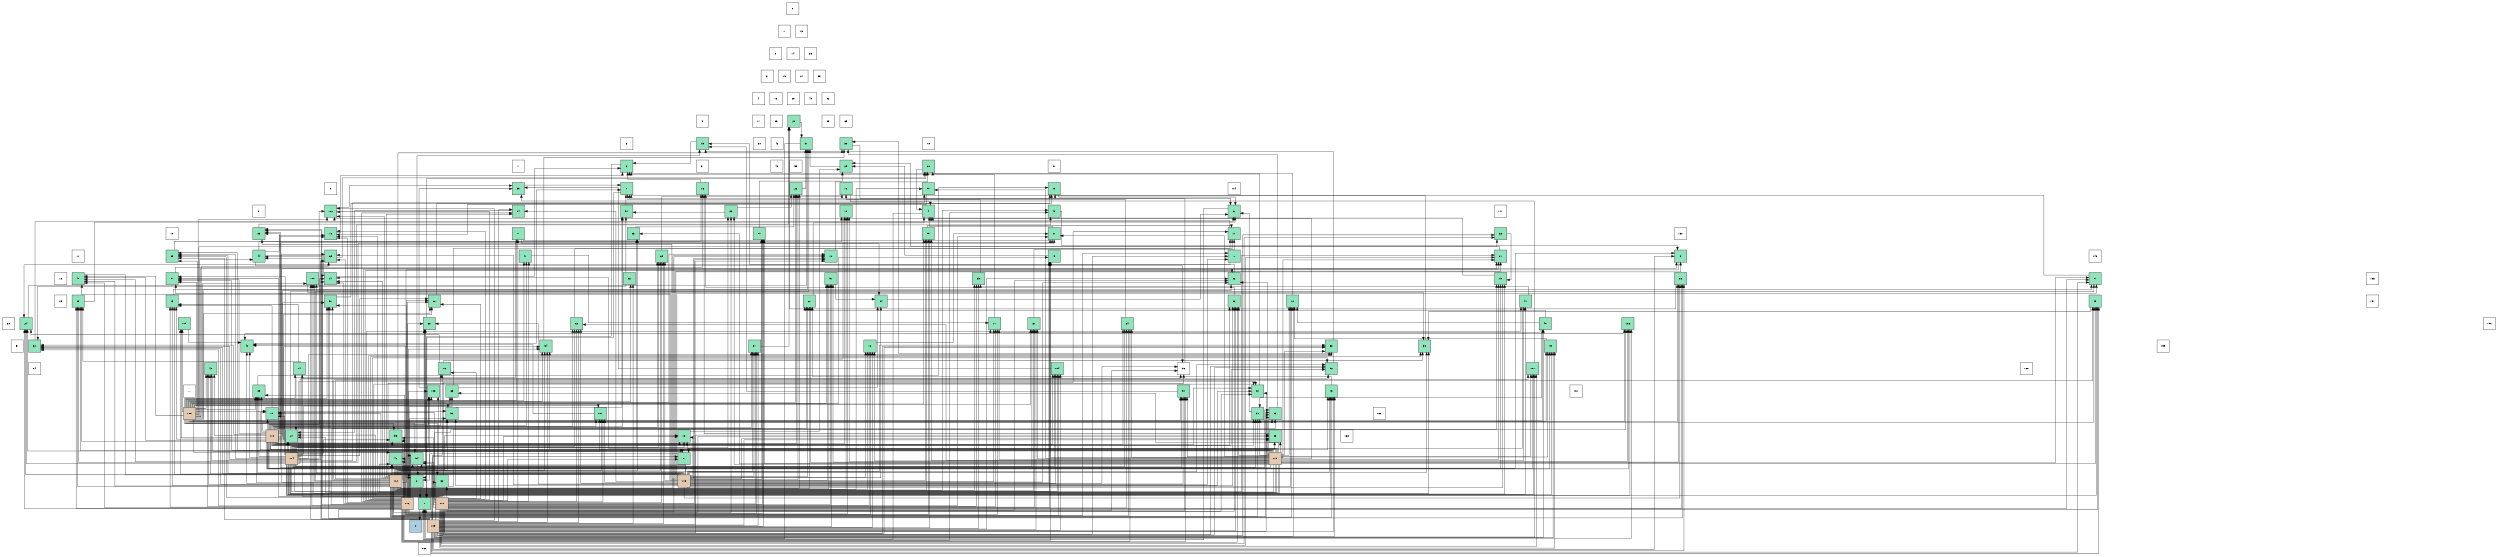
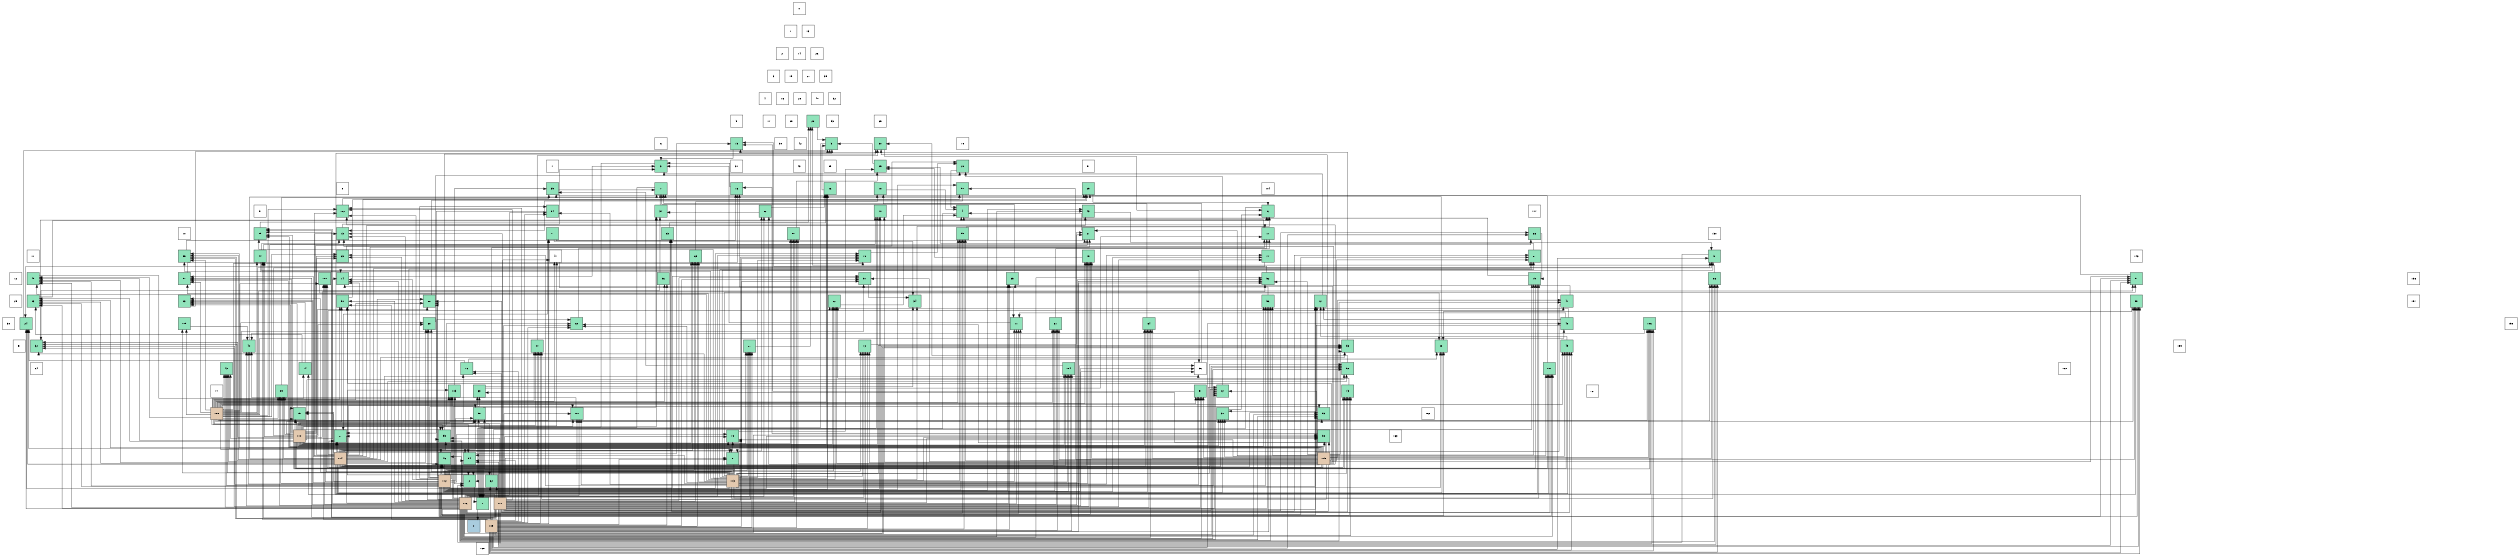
(525, 256) -> (556, 256)
(181, 427) -> (264, 365)
none -> (332, 428)
